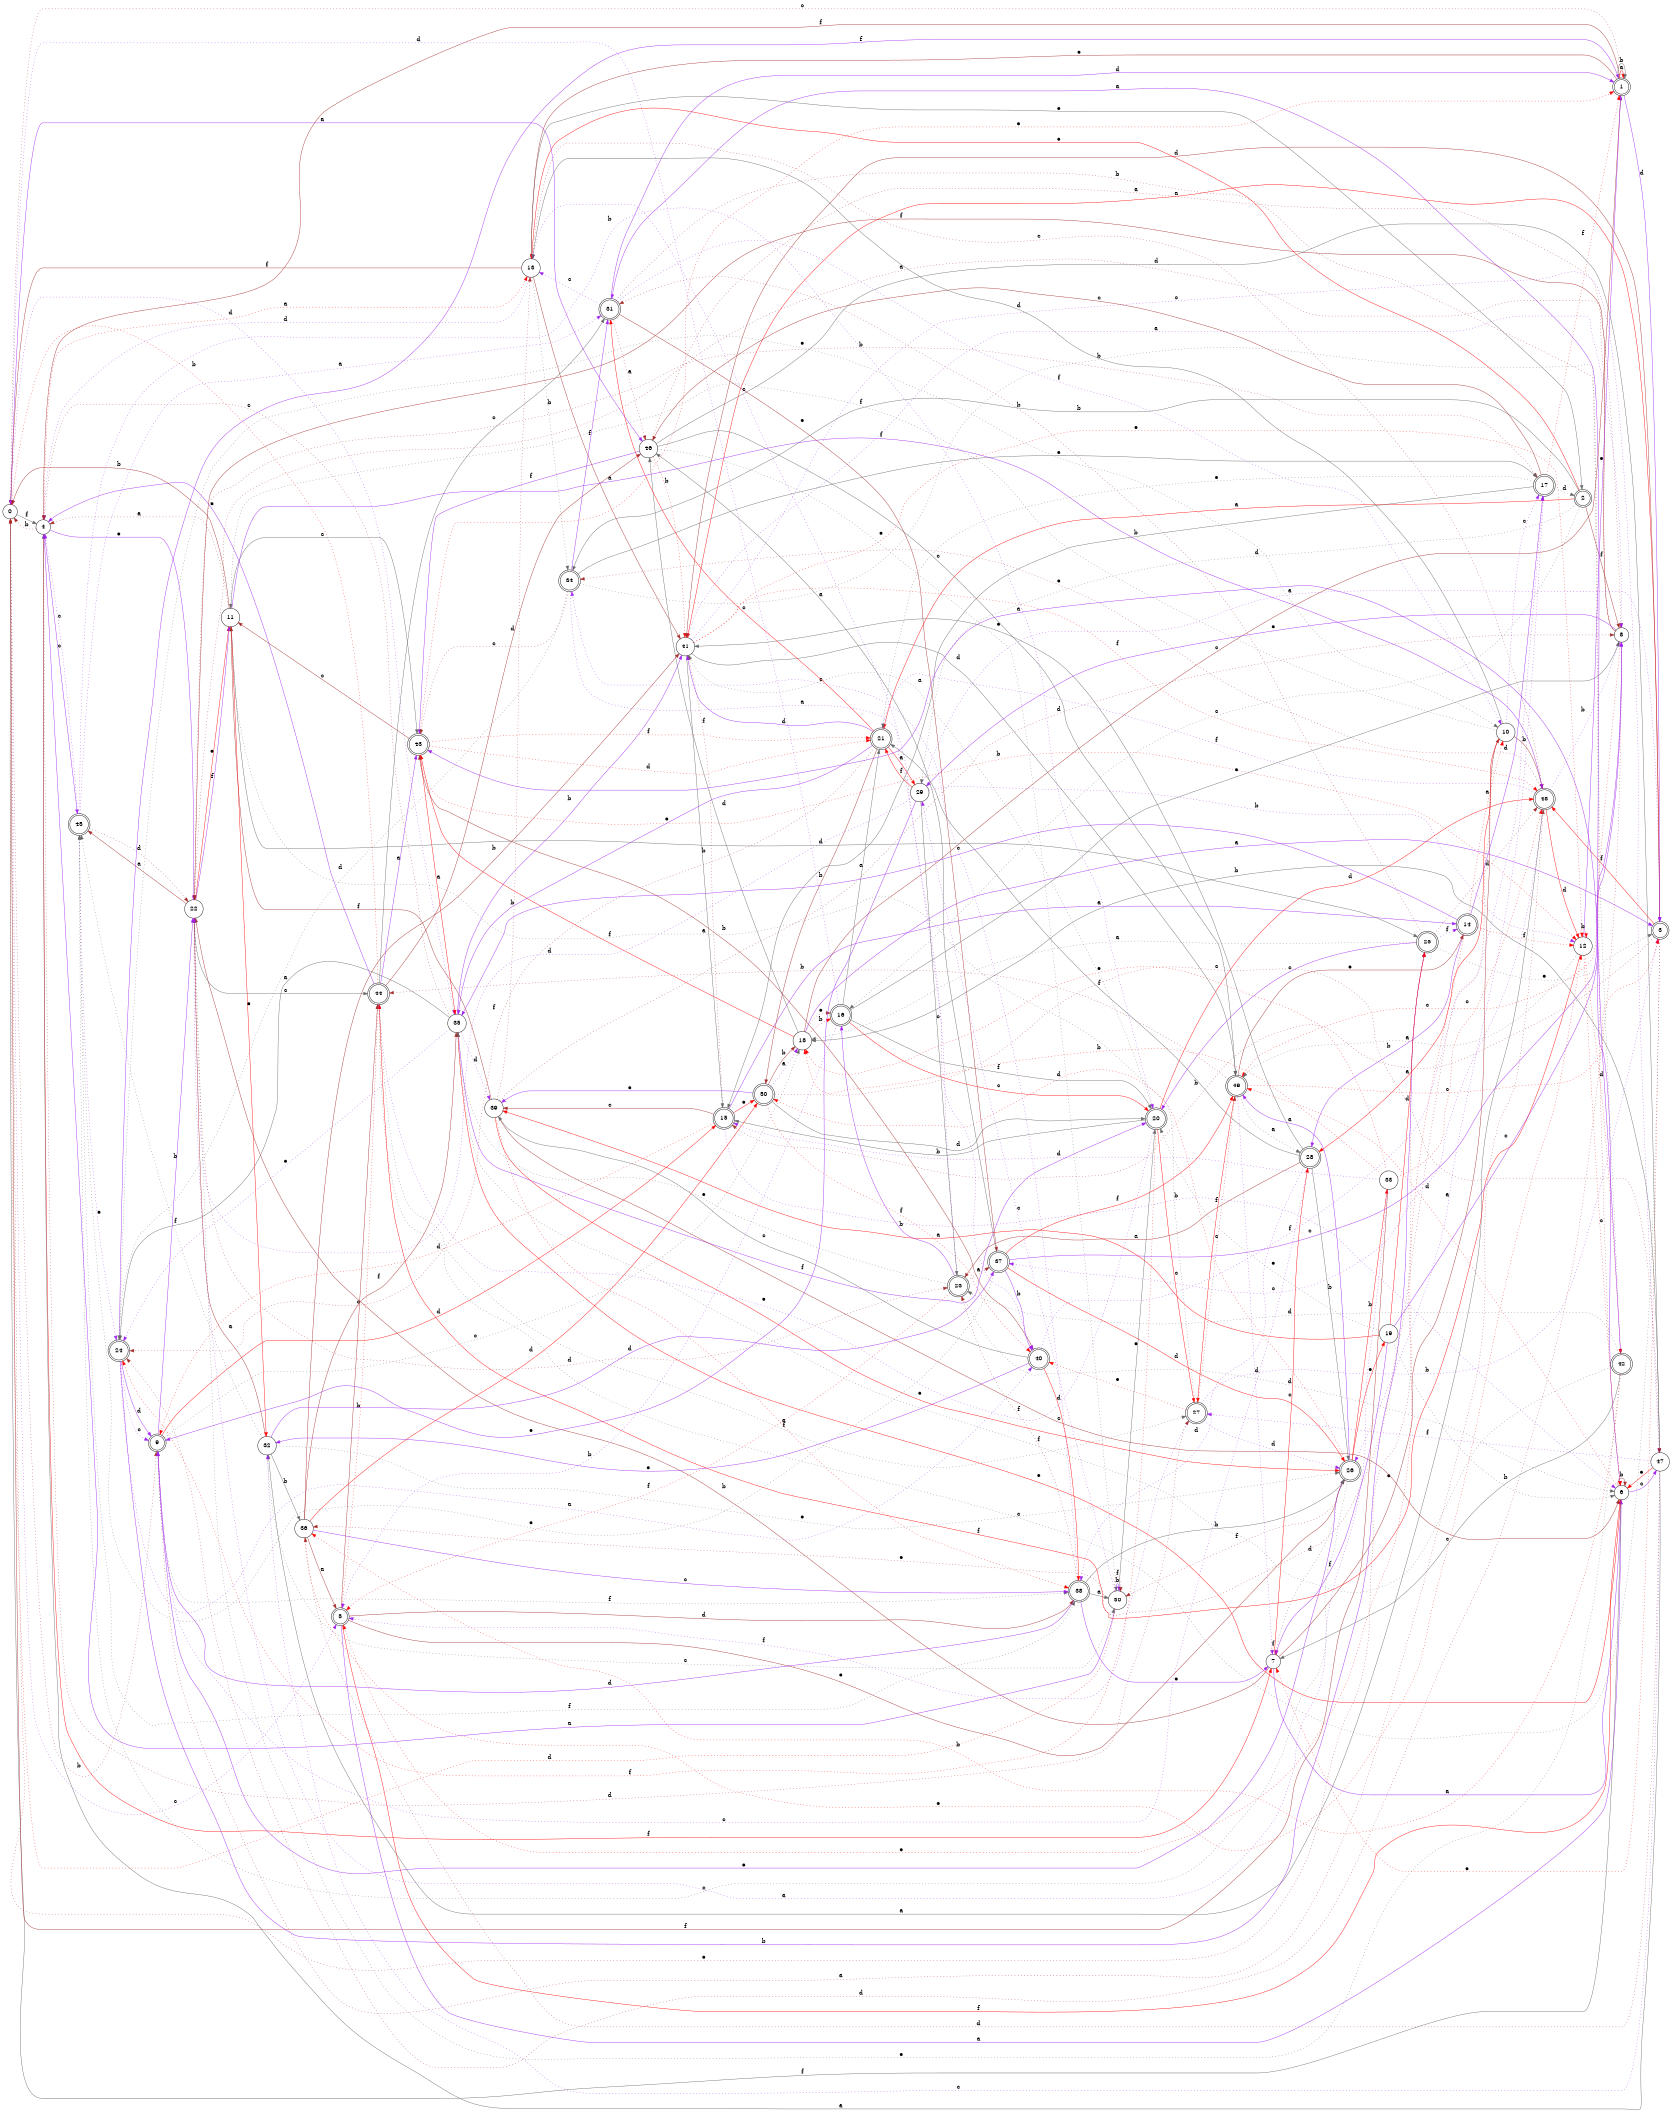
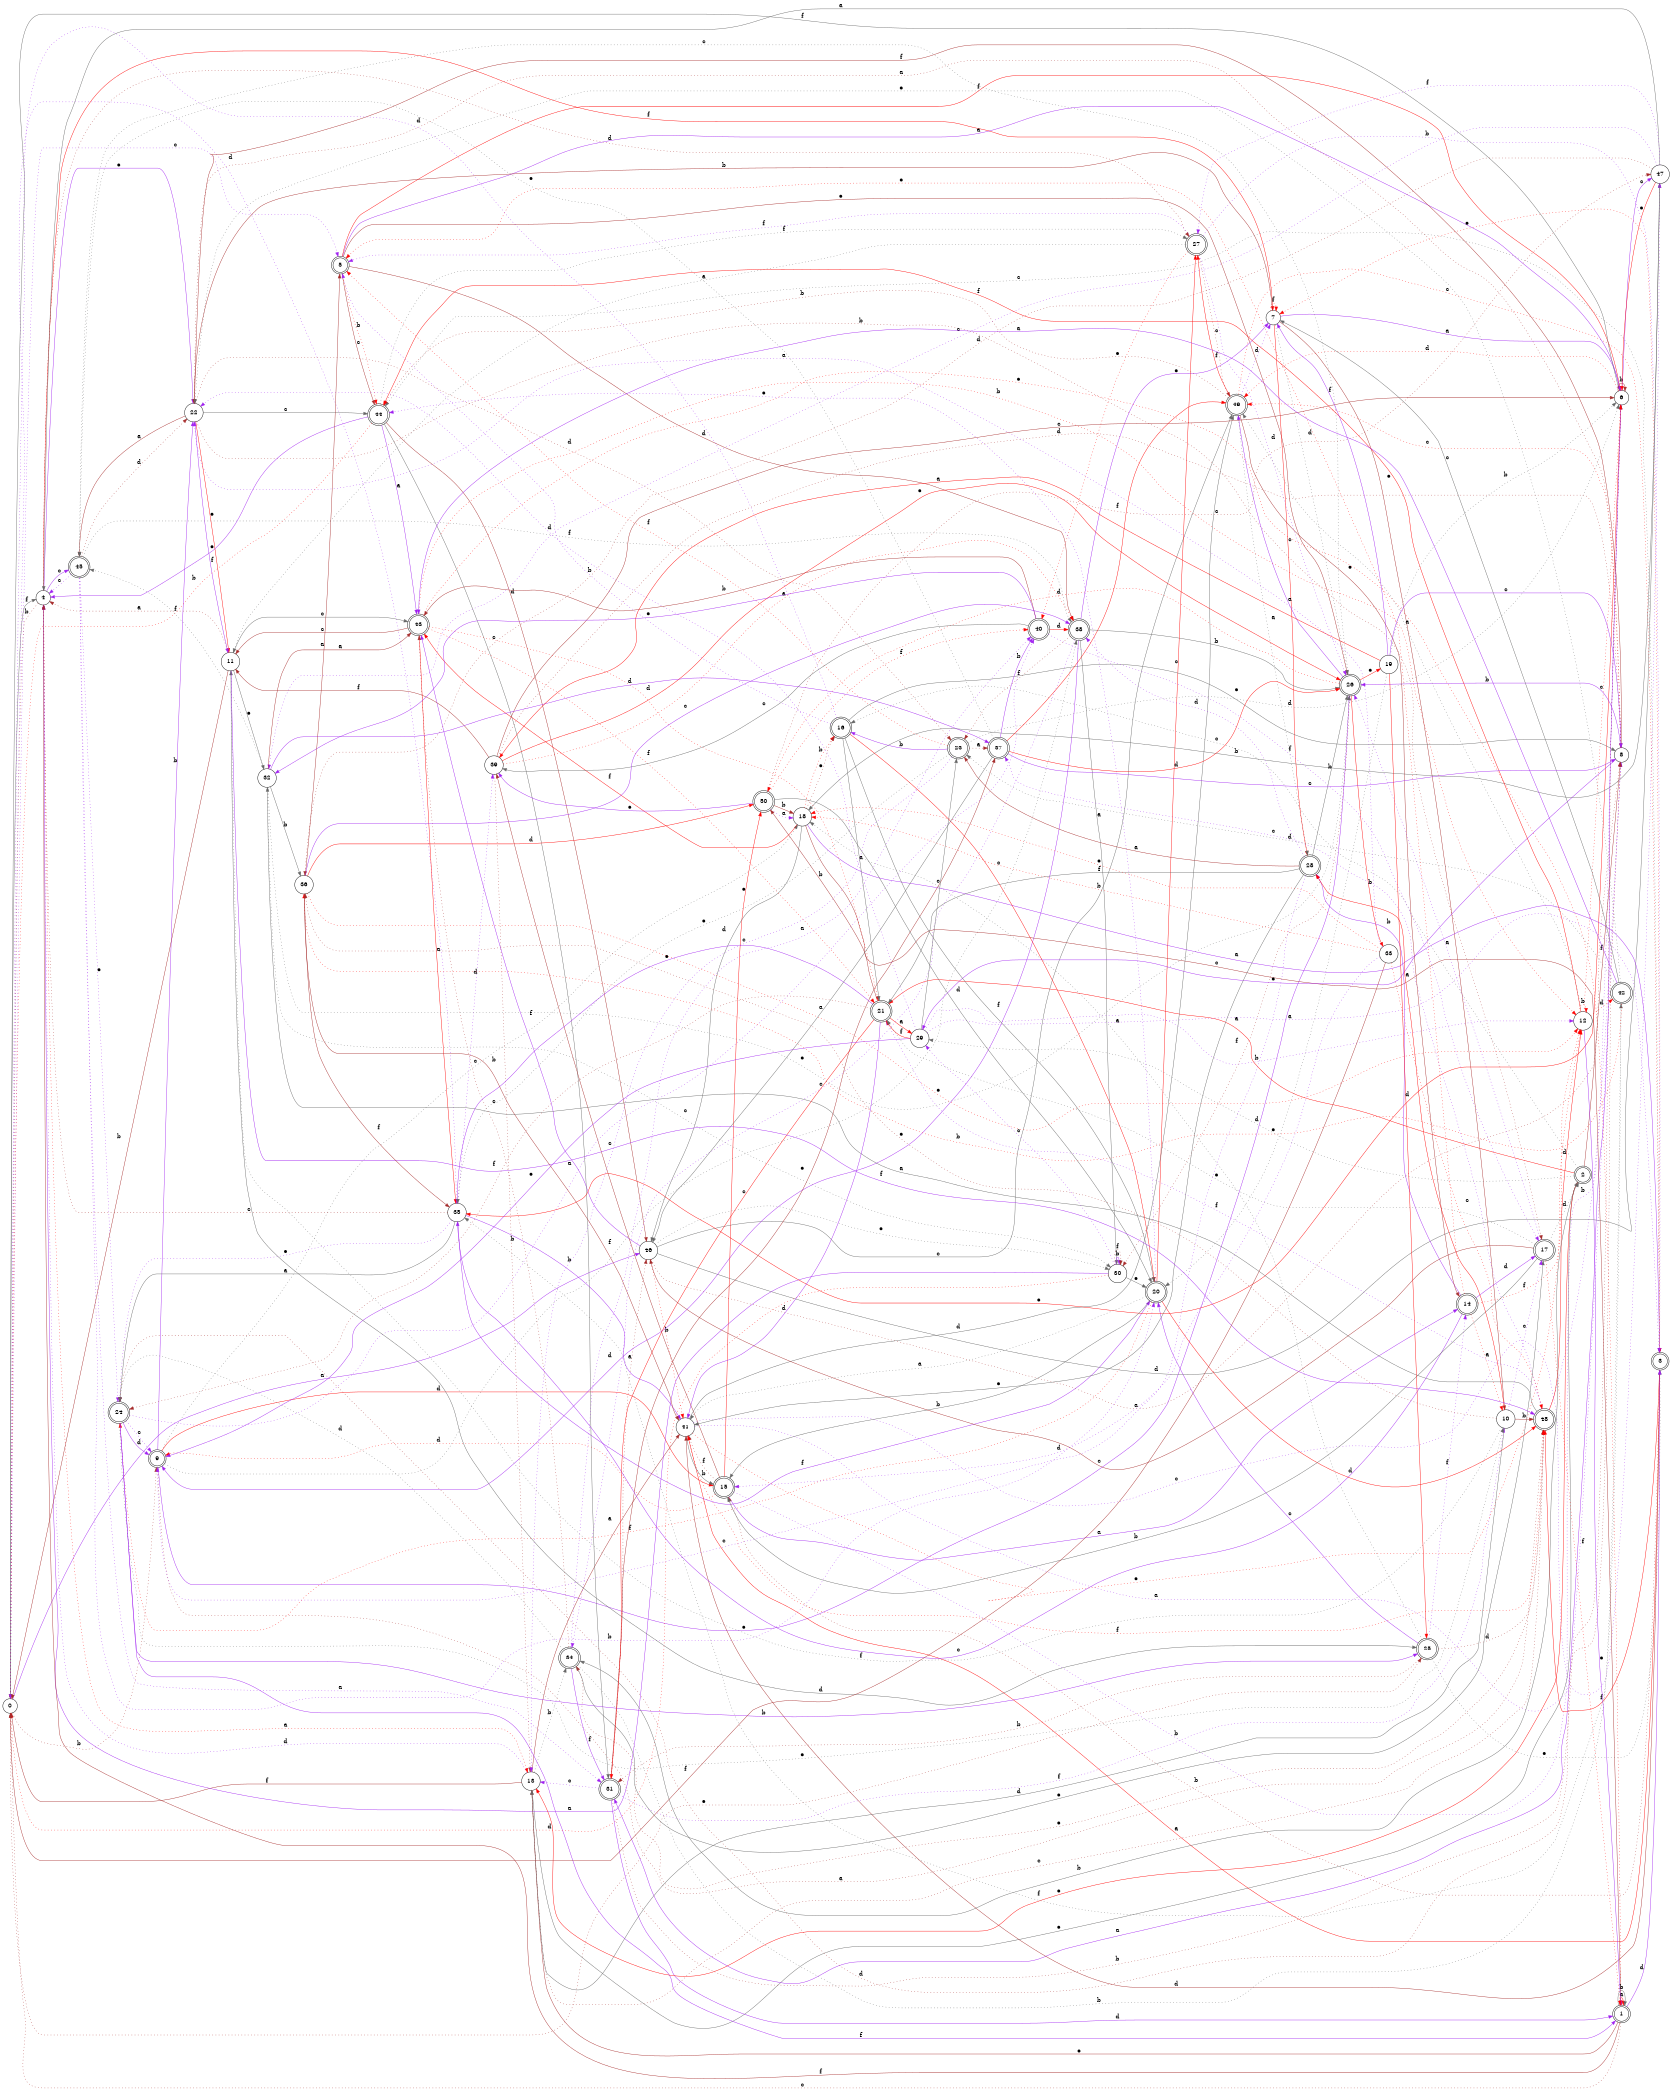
none -> (1515, 683)
(249, 1030) -> (248, 718)
(215, 1317) -> (293, 653)
